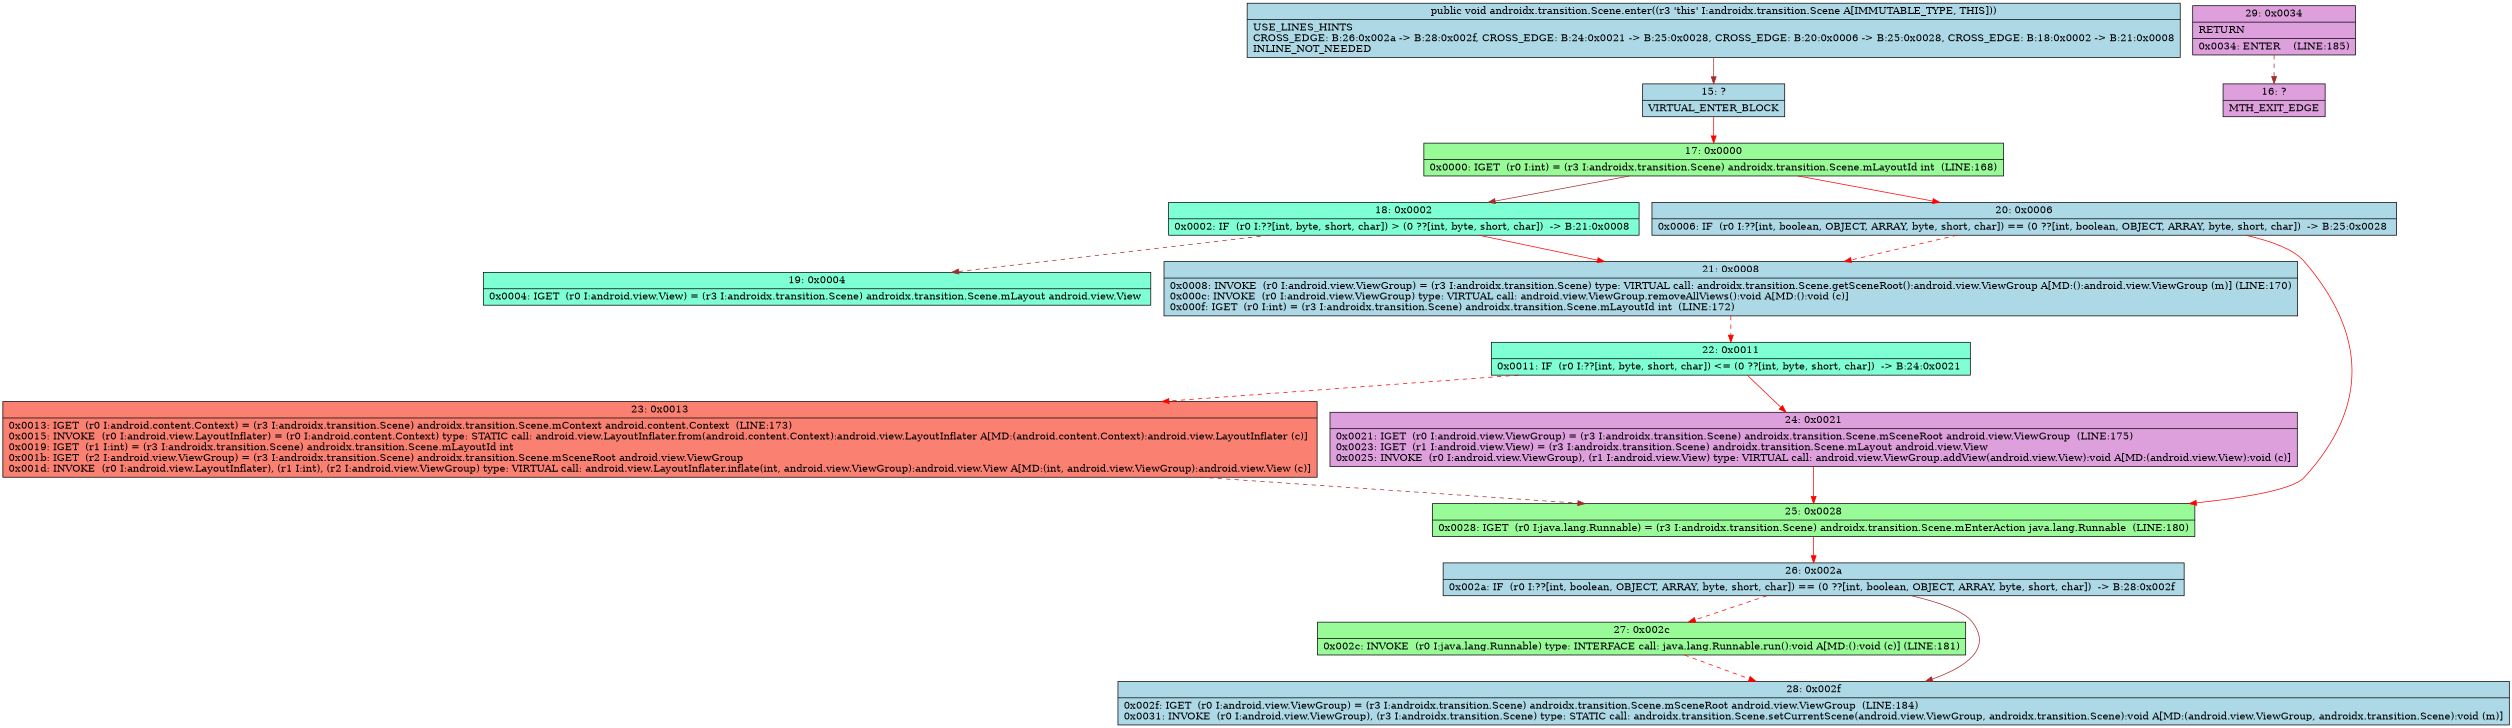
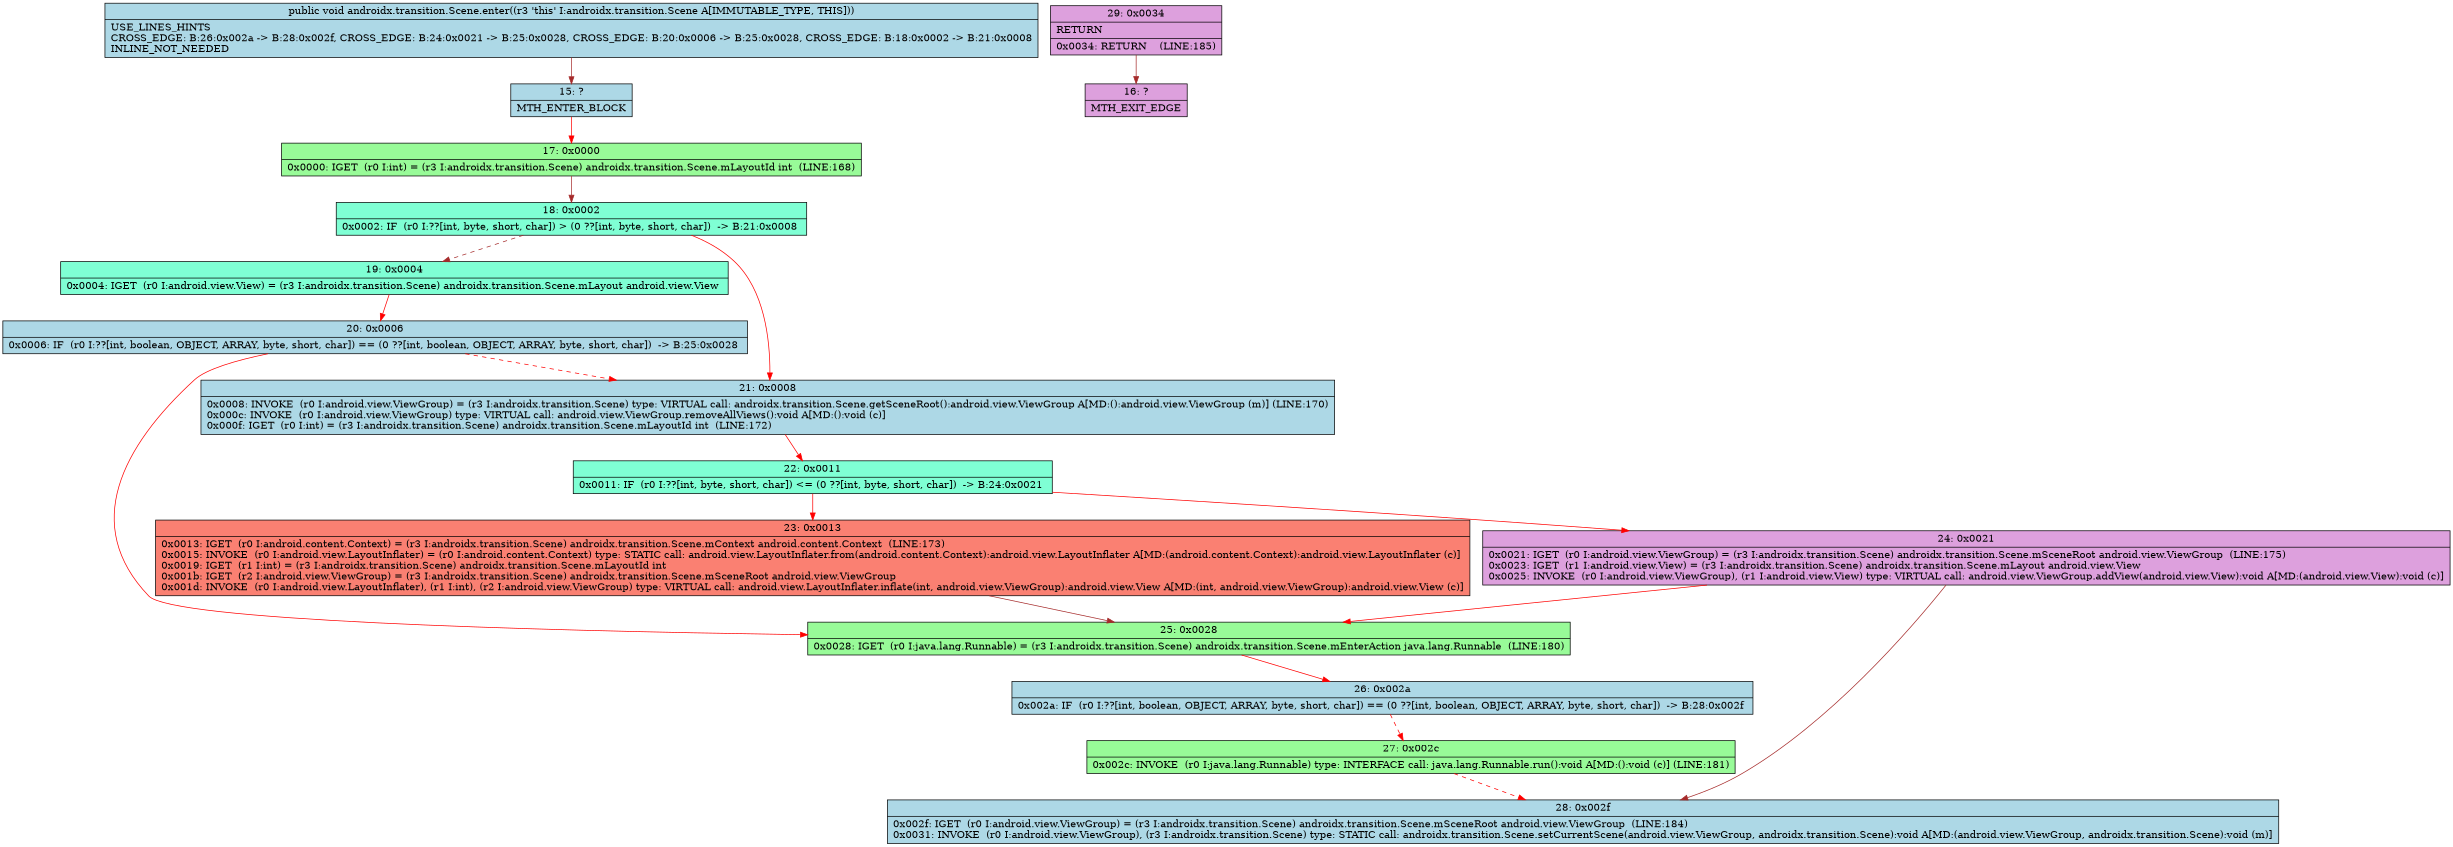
(2274, 46) -> (1136, 46)
(2274, 66) -> (1136, 66)
(1714, 108) -> (571, 108)
(1865, 189) -> (386, 304)
(1731, 326) -> (792, 445)
(1344, 388) -> (813, 503)
(1389, 490) -> (1048, 608)
(1977, 629) -> (1830, 708)
